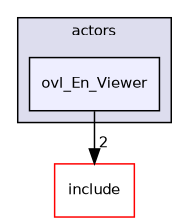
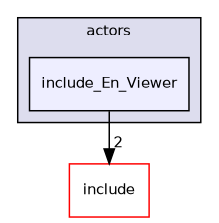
(94, 84) -> (109, 84)
